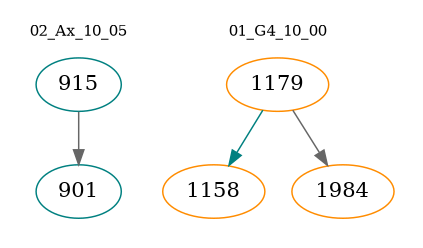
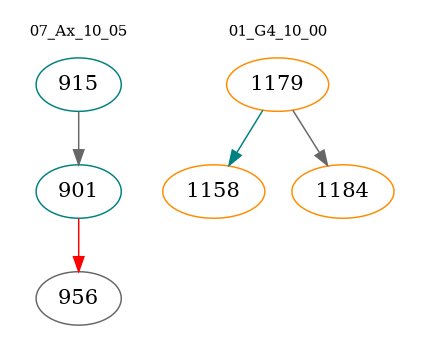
(79, 32) -> (79, 32)
(343, 192) -> (343, 192)
none -> (79, 298)
